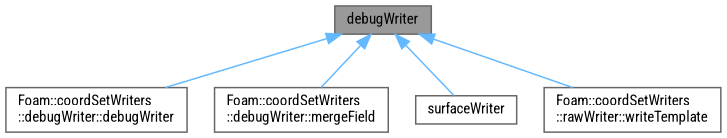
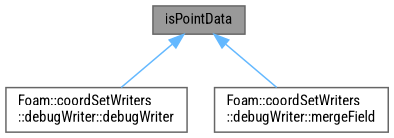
(383, 20) -> (199, 20)
(466, 110) -> none
(632, 110) -> none
